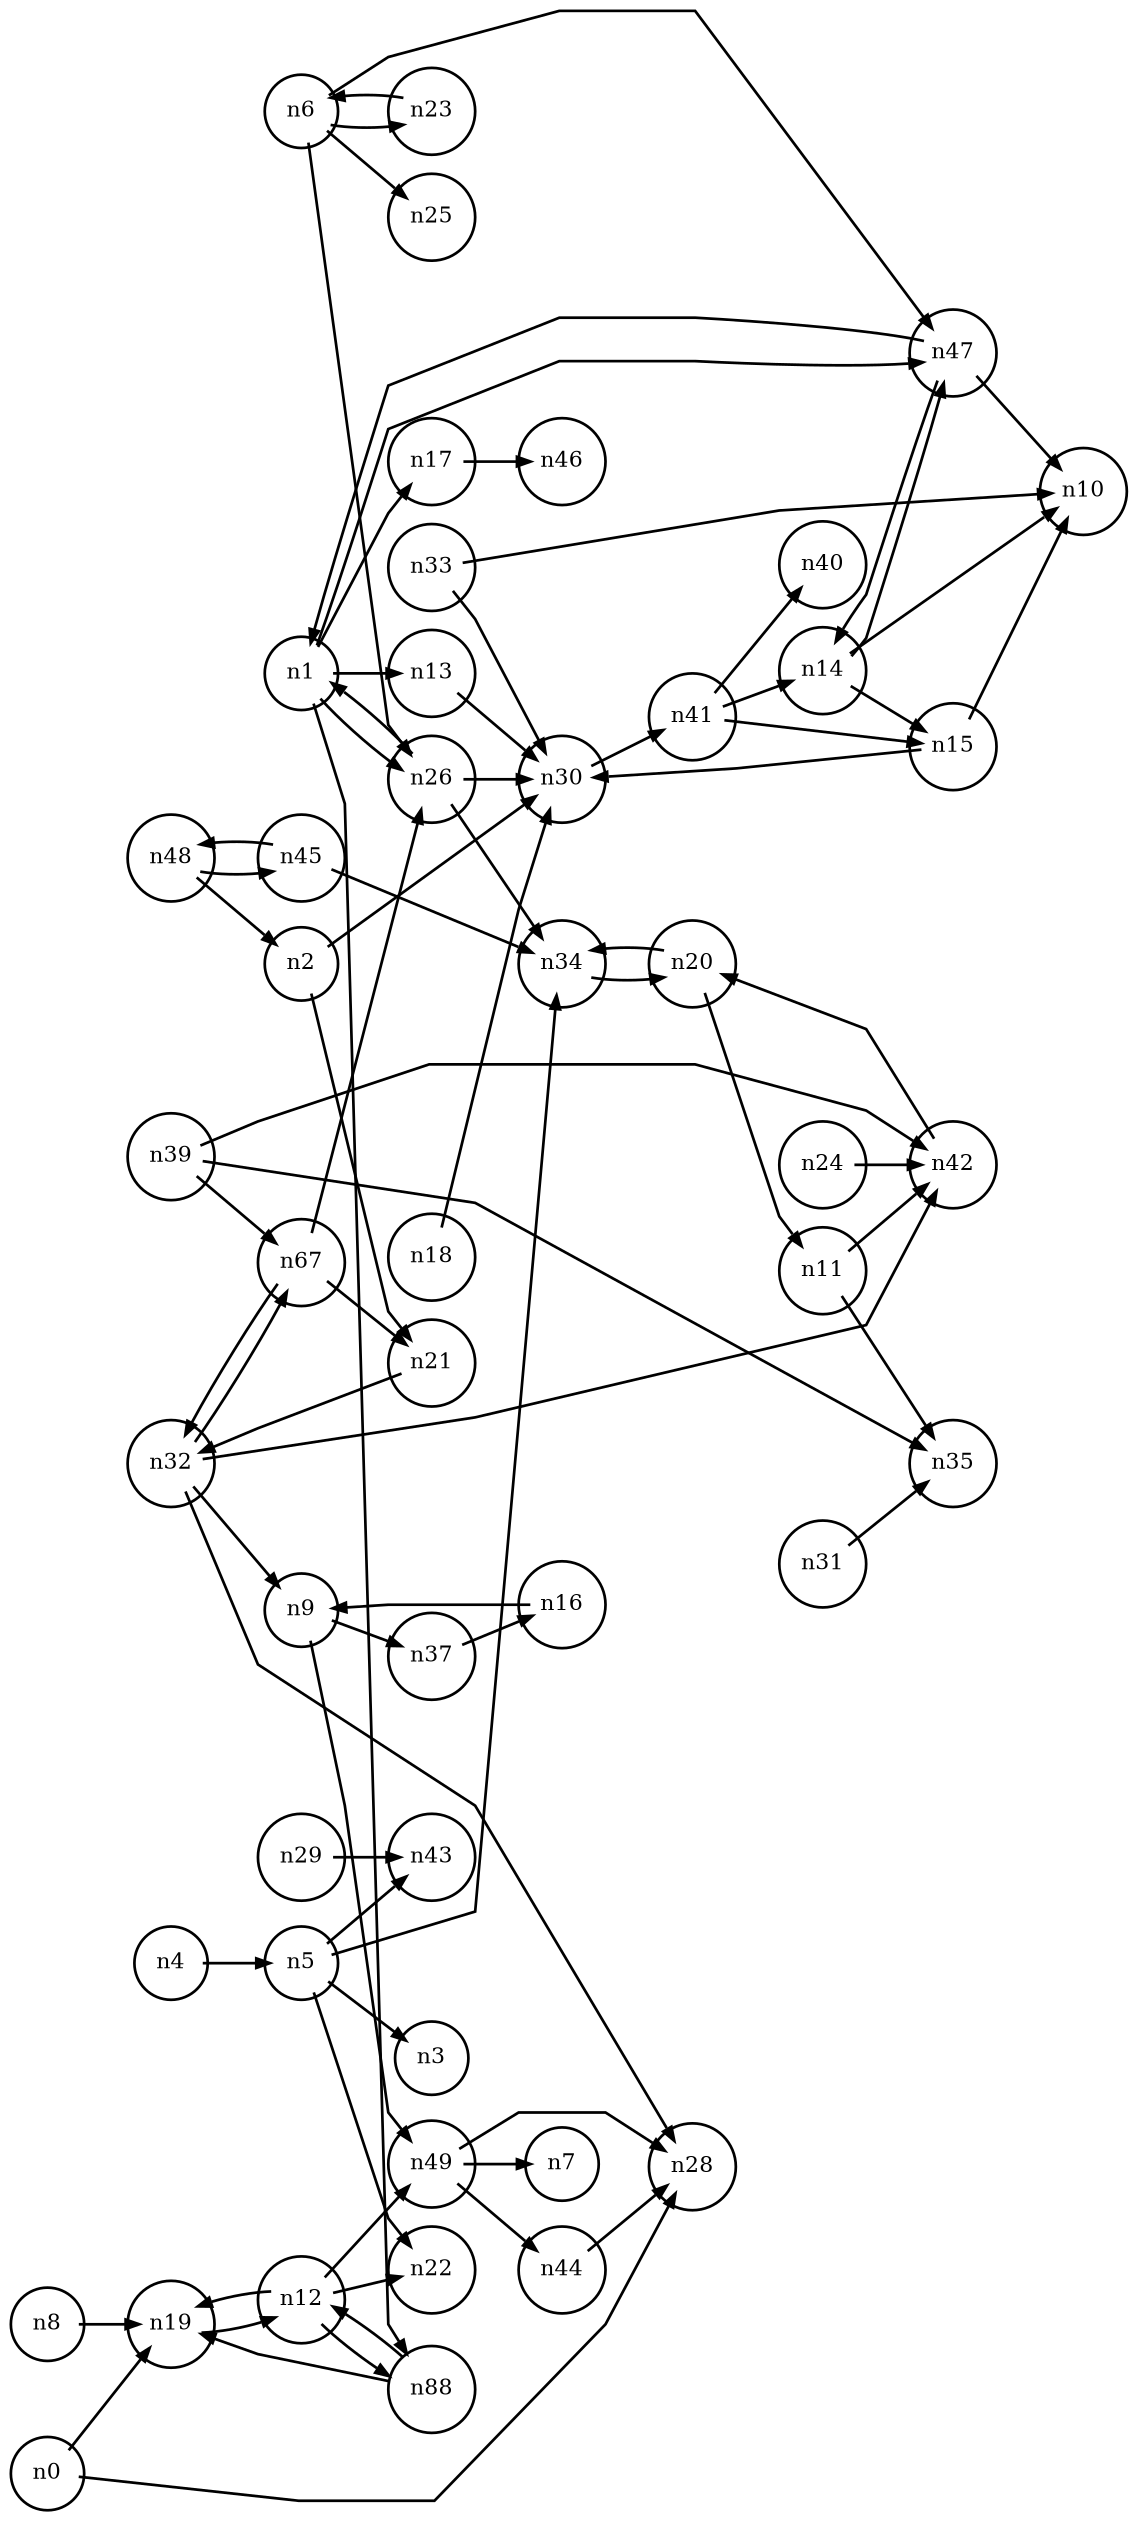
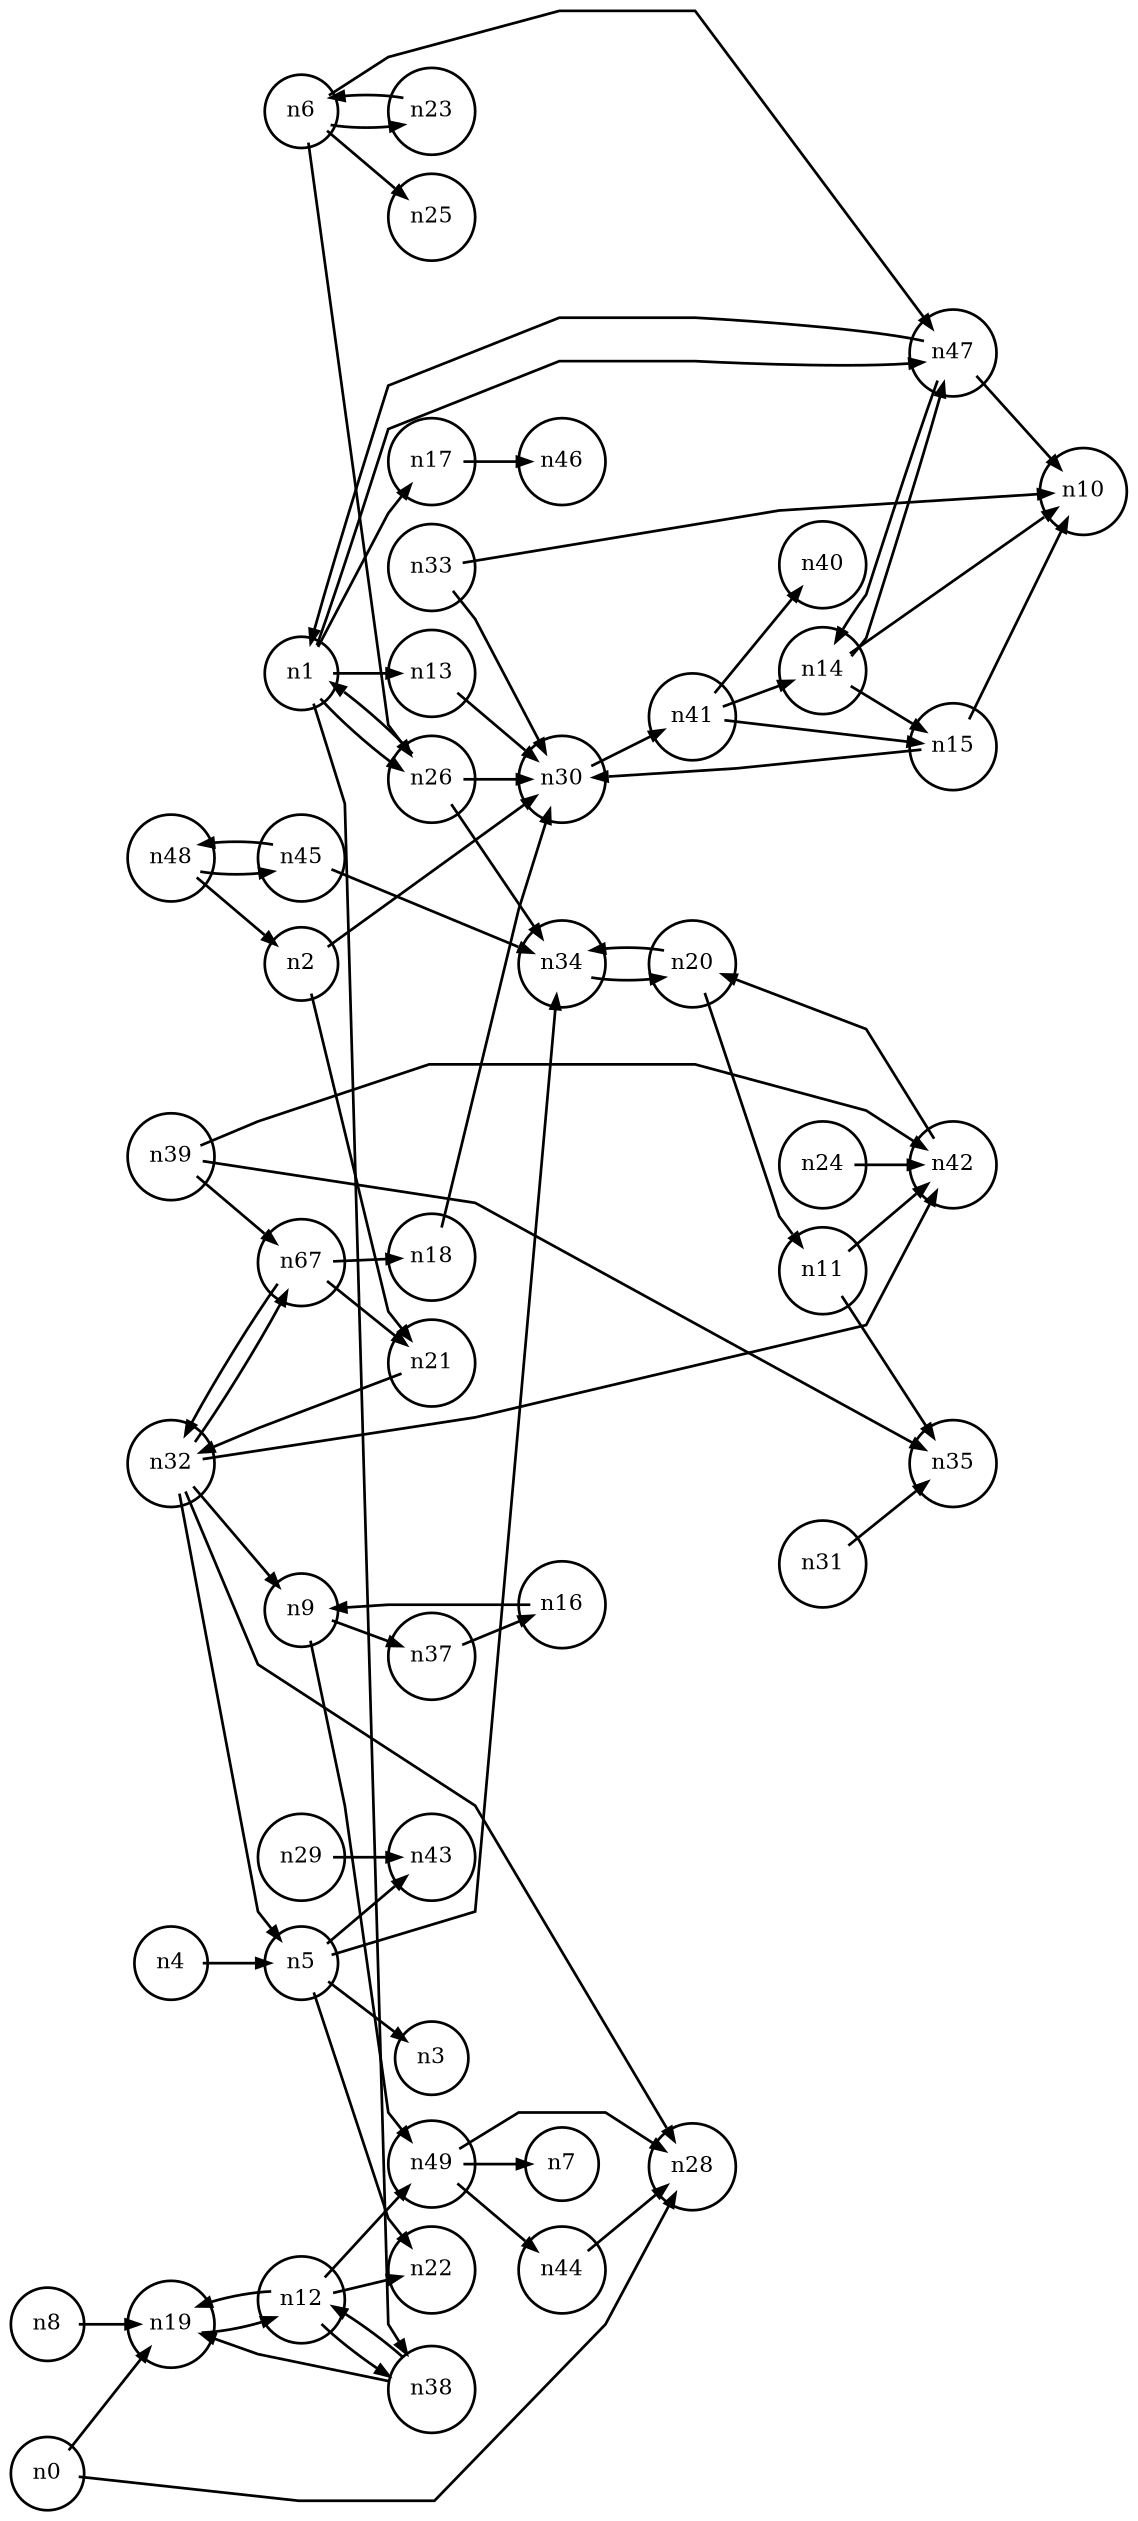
(367, 1018) -> (360, 1260)
none -> (221, 1713)
(432, 2389) -> (432, 2389)
